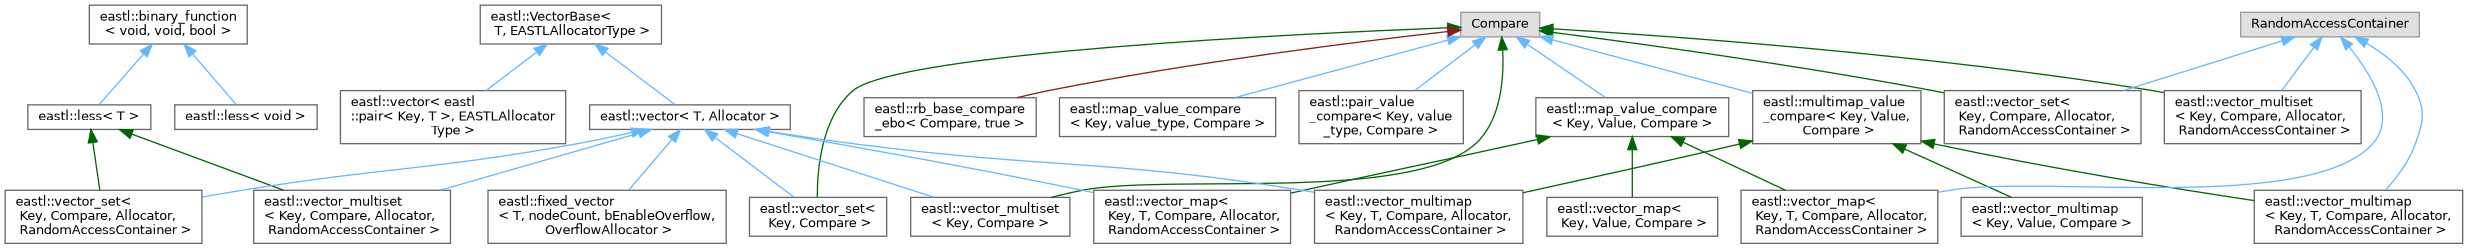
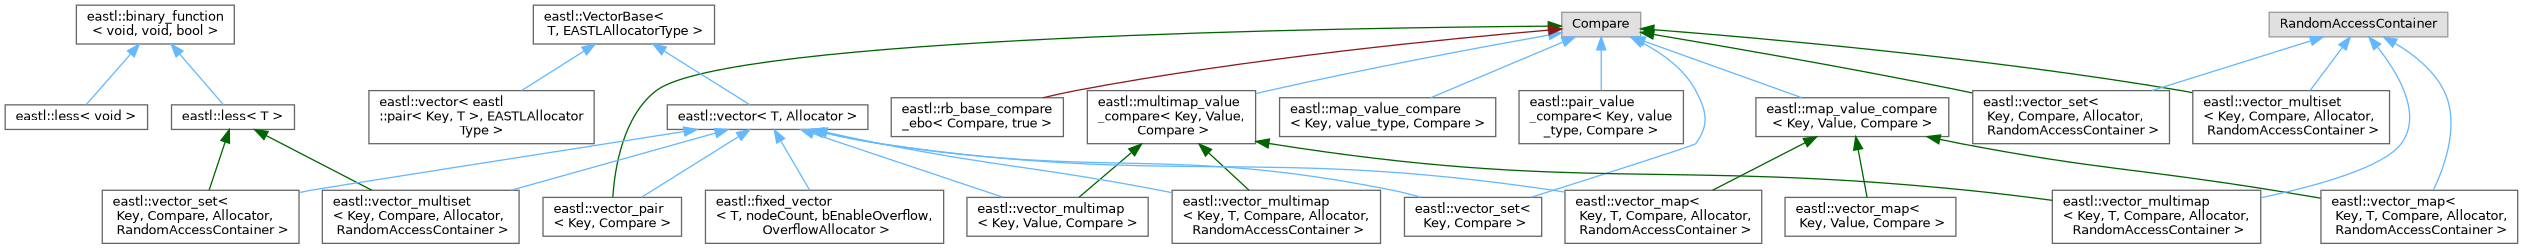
(1090, 49) -> (1675, 151)
none -> (908, 165)
(990, 217) -> (612, 217)
